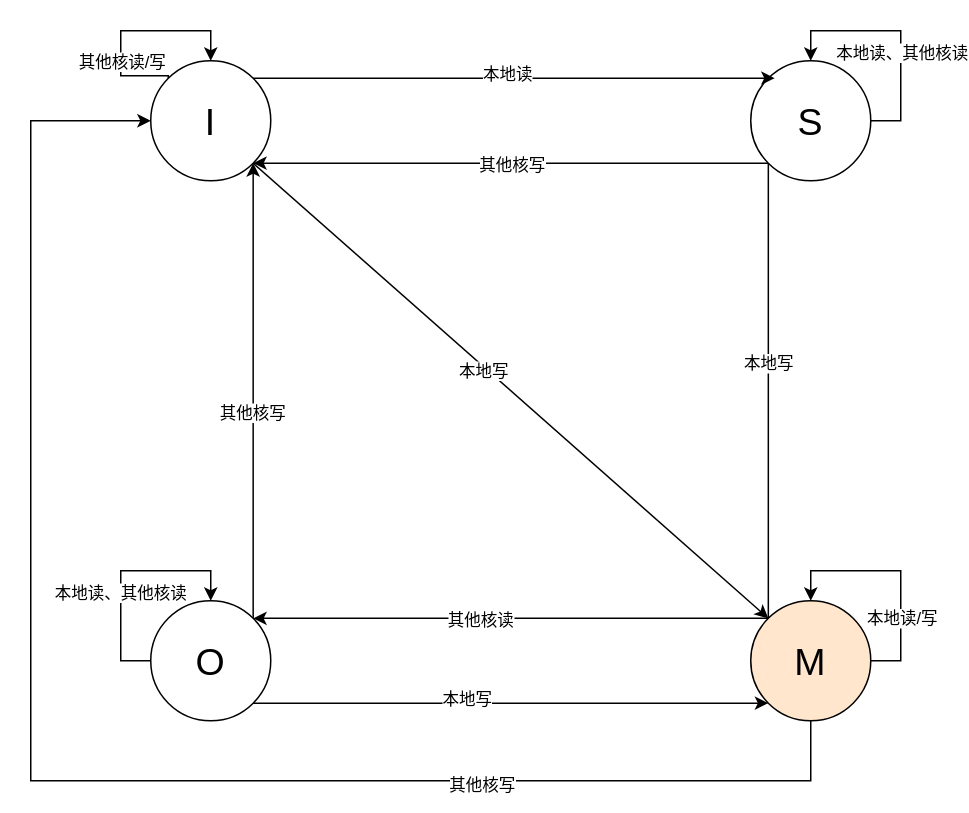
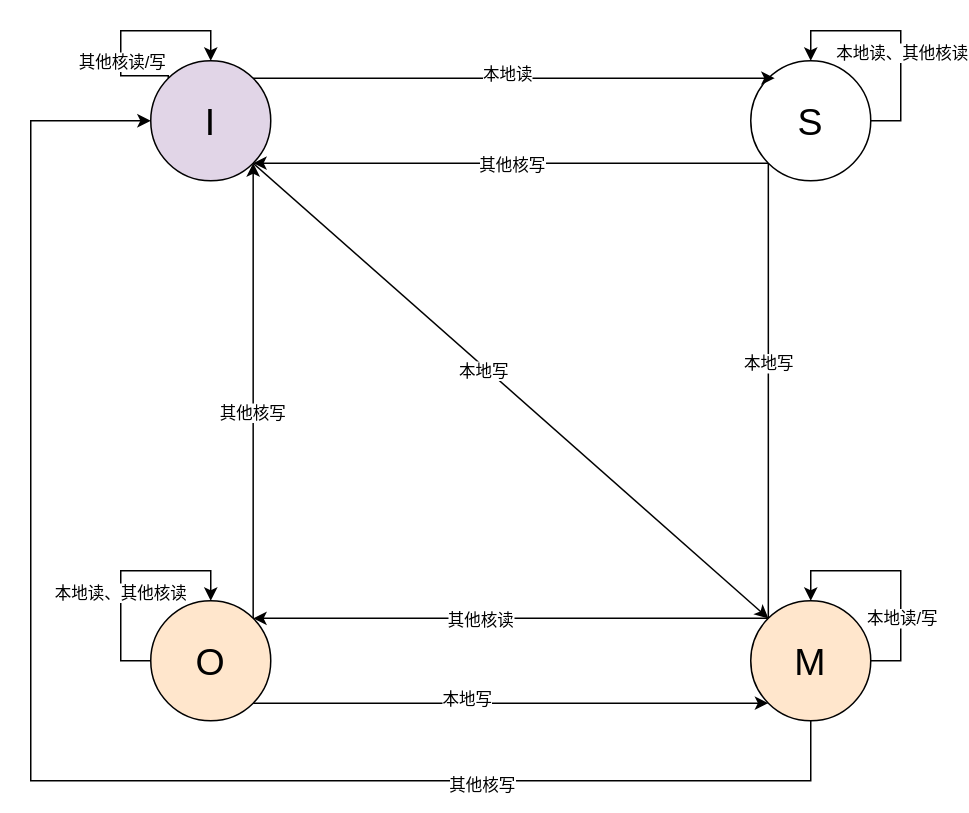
(211, 121) -> (211, 121)
(211, 661) -> (211, 661)
